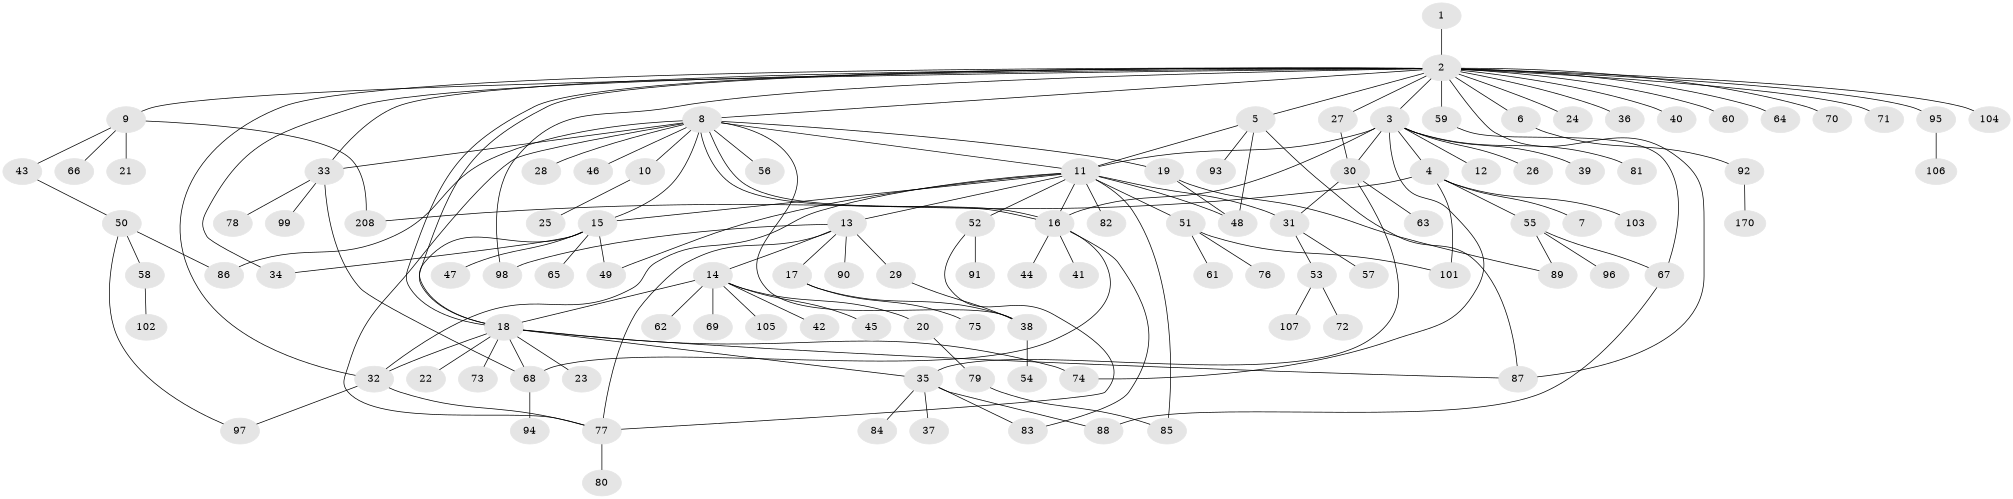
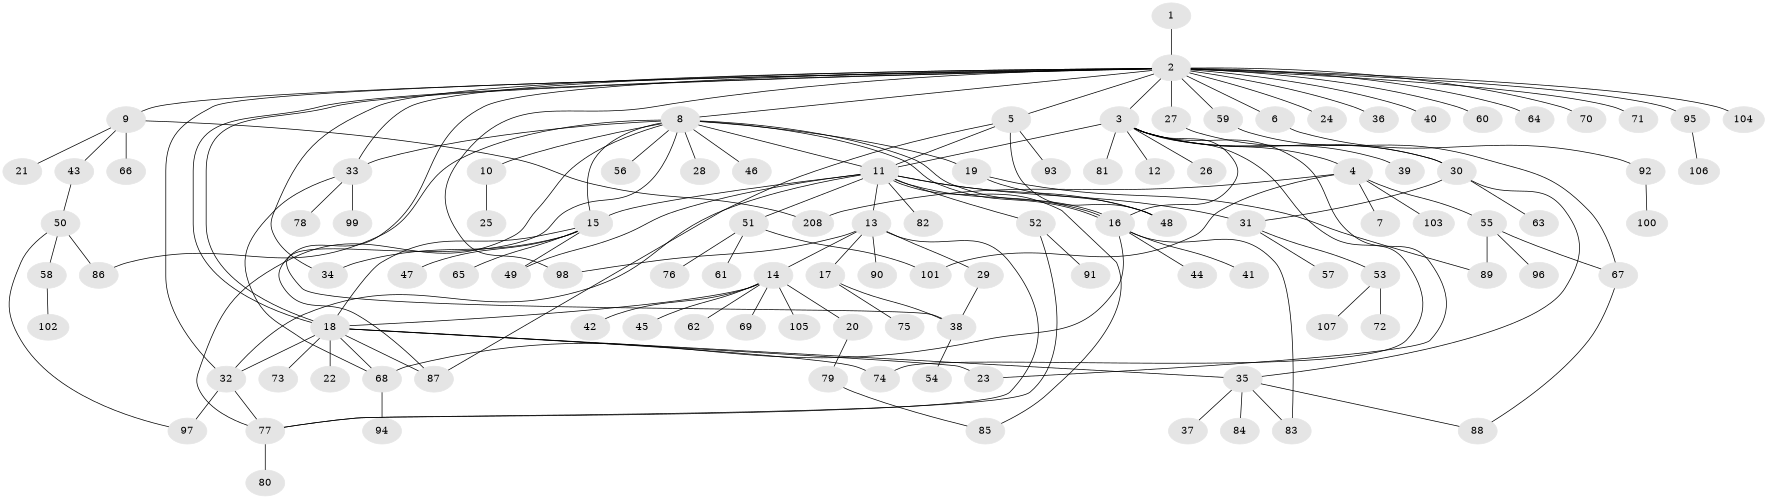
(1745, 223) -> (1647, 223)
none -> (1432, 338)
